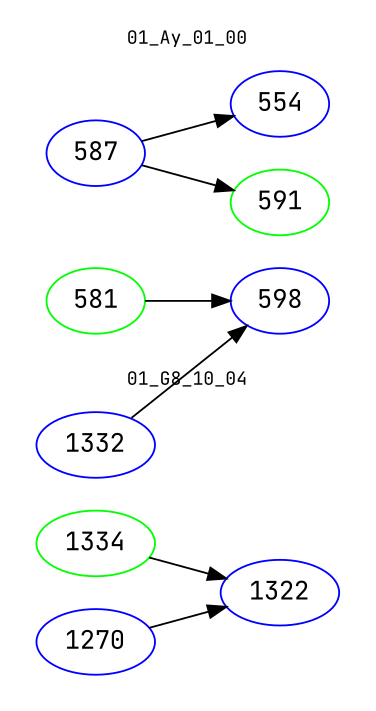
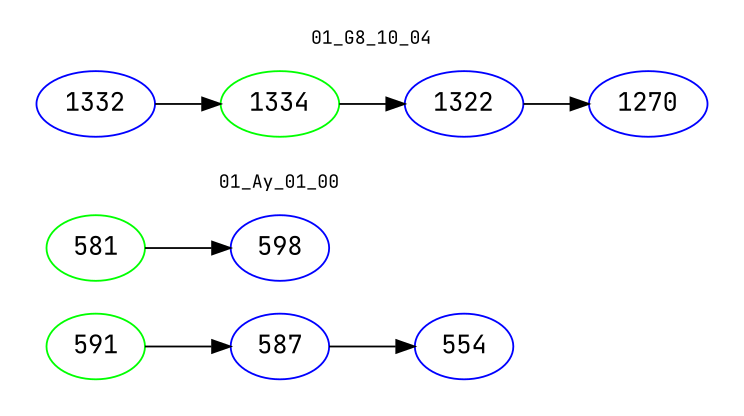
(179, 175) -> (178, 346)
(182, 378) -> (178, 104)
(179, 620) -> (547, 104)
